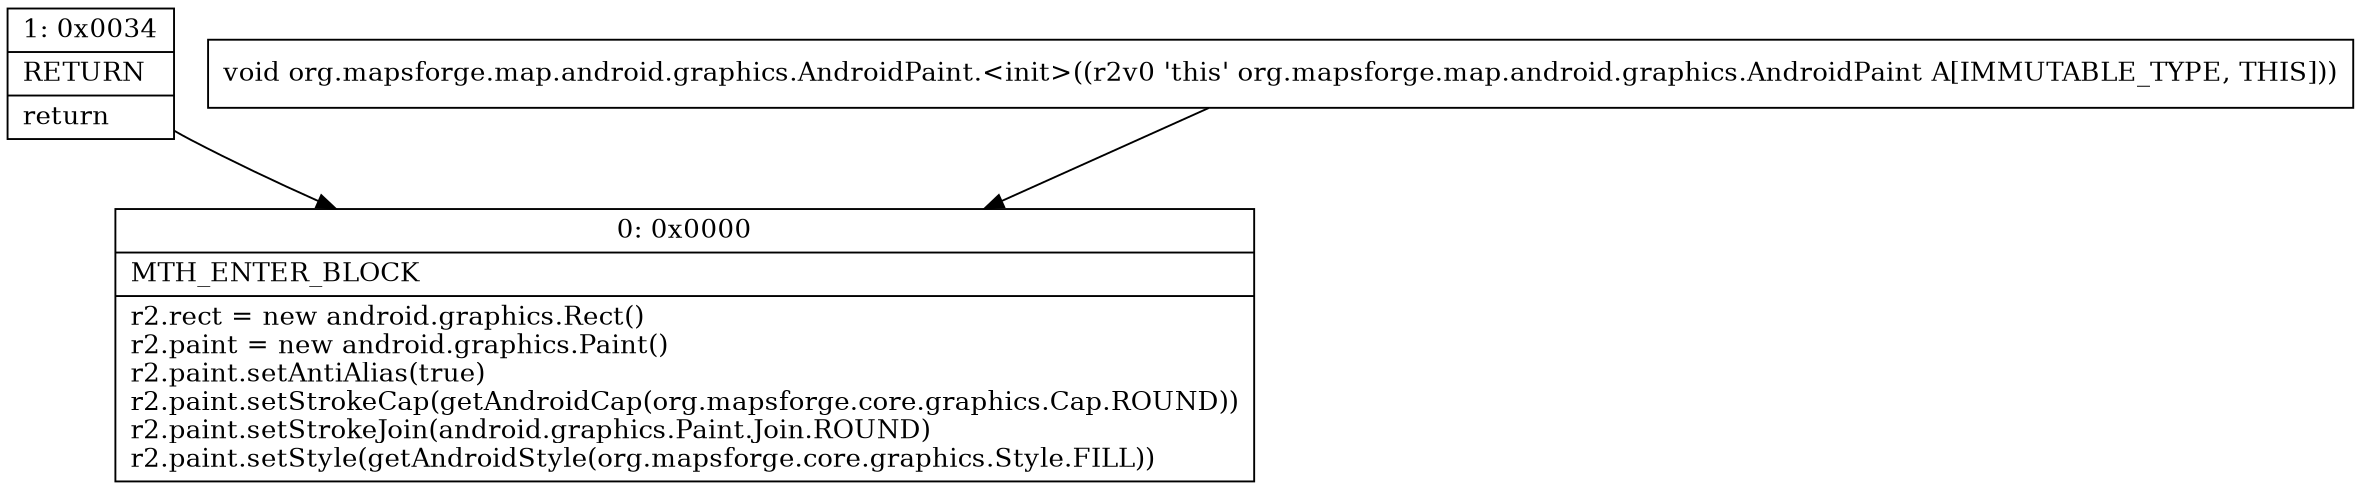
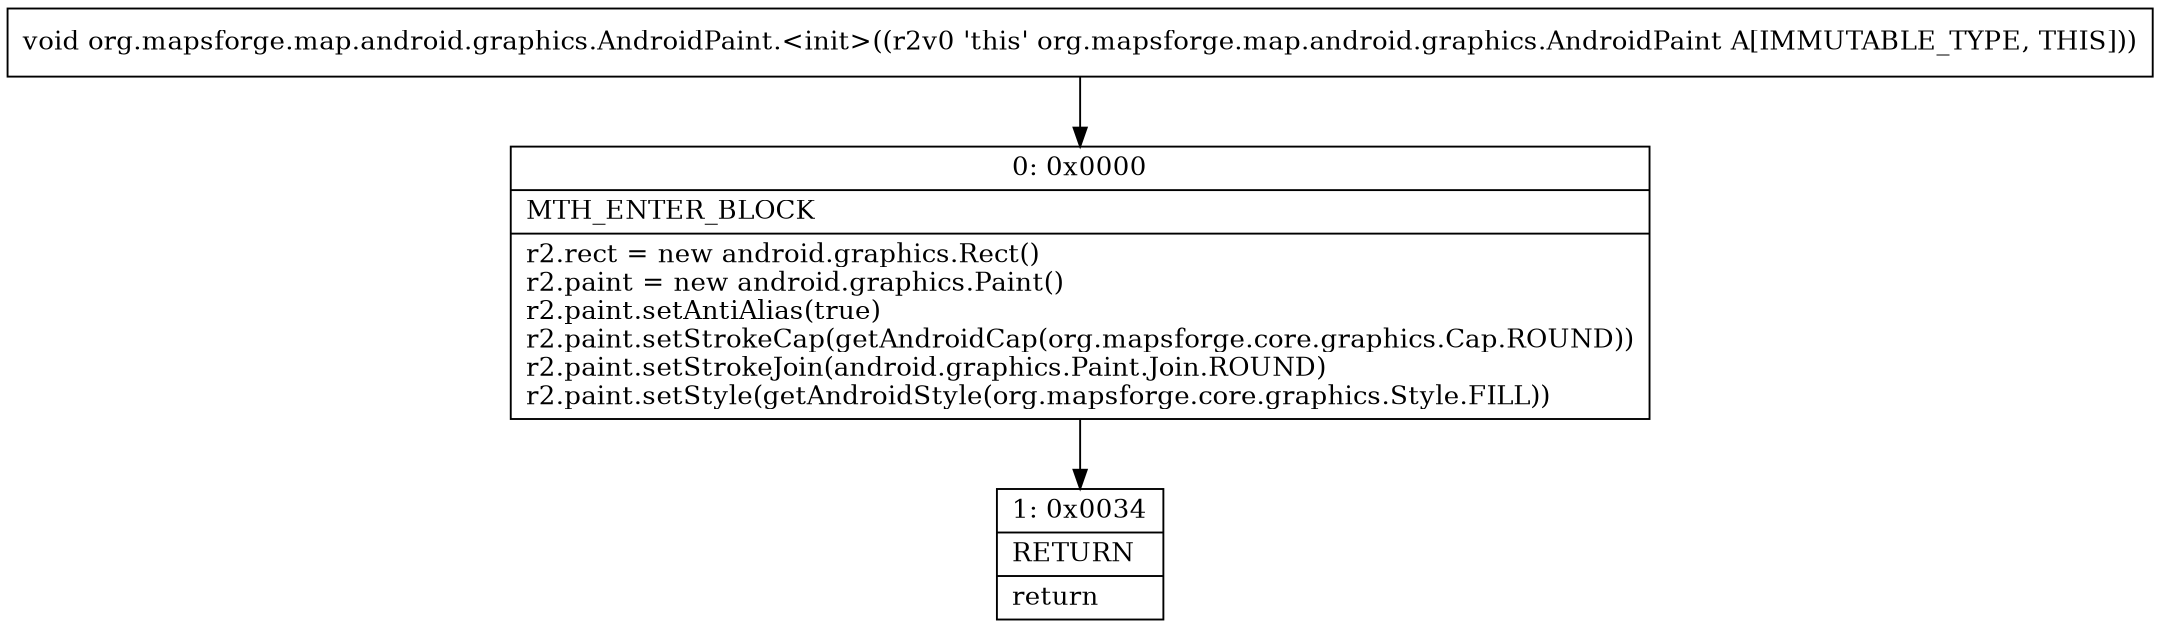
(246, 167) -> (1080, 444)
